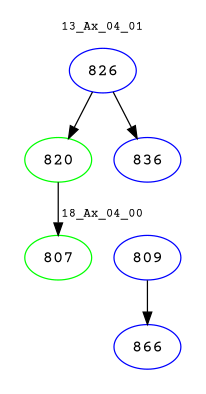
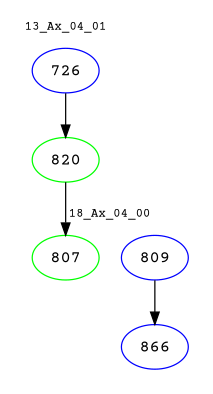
(103, 71) -> (66, 71)
(147, 160) -> none
